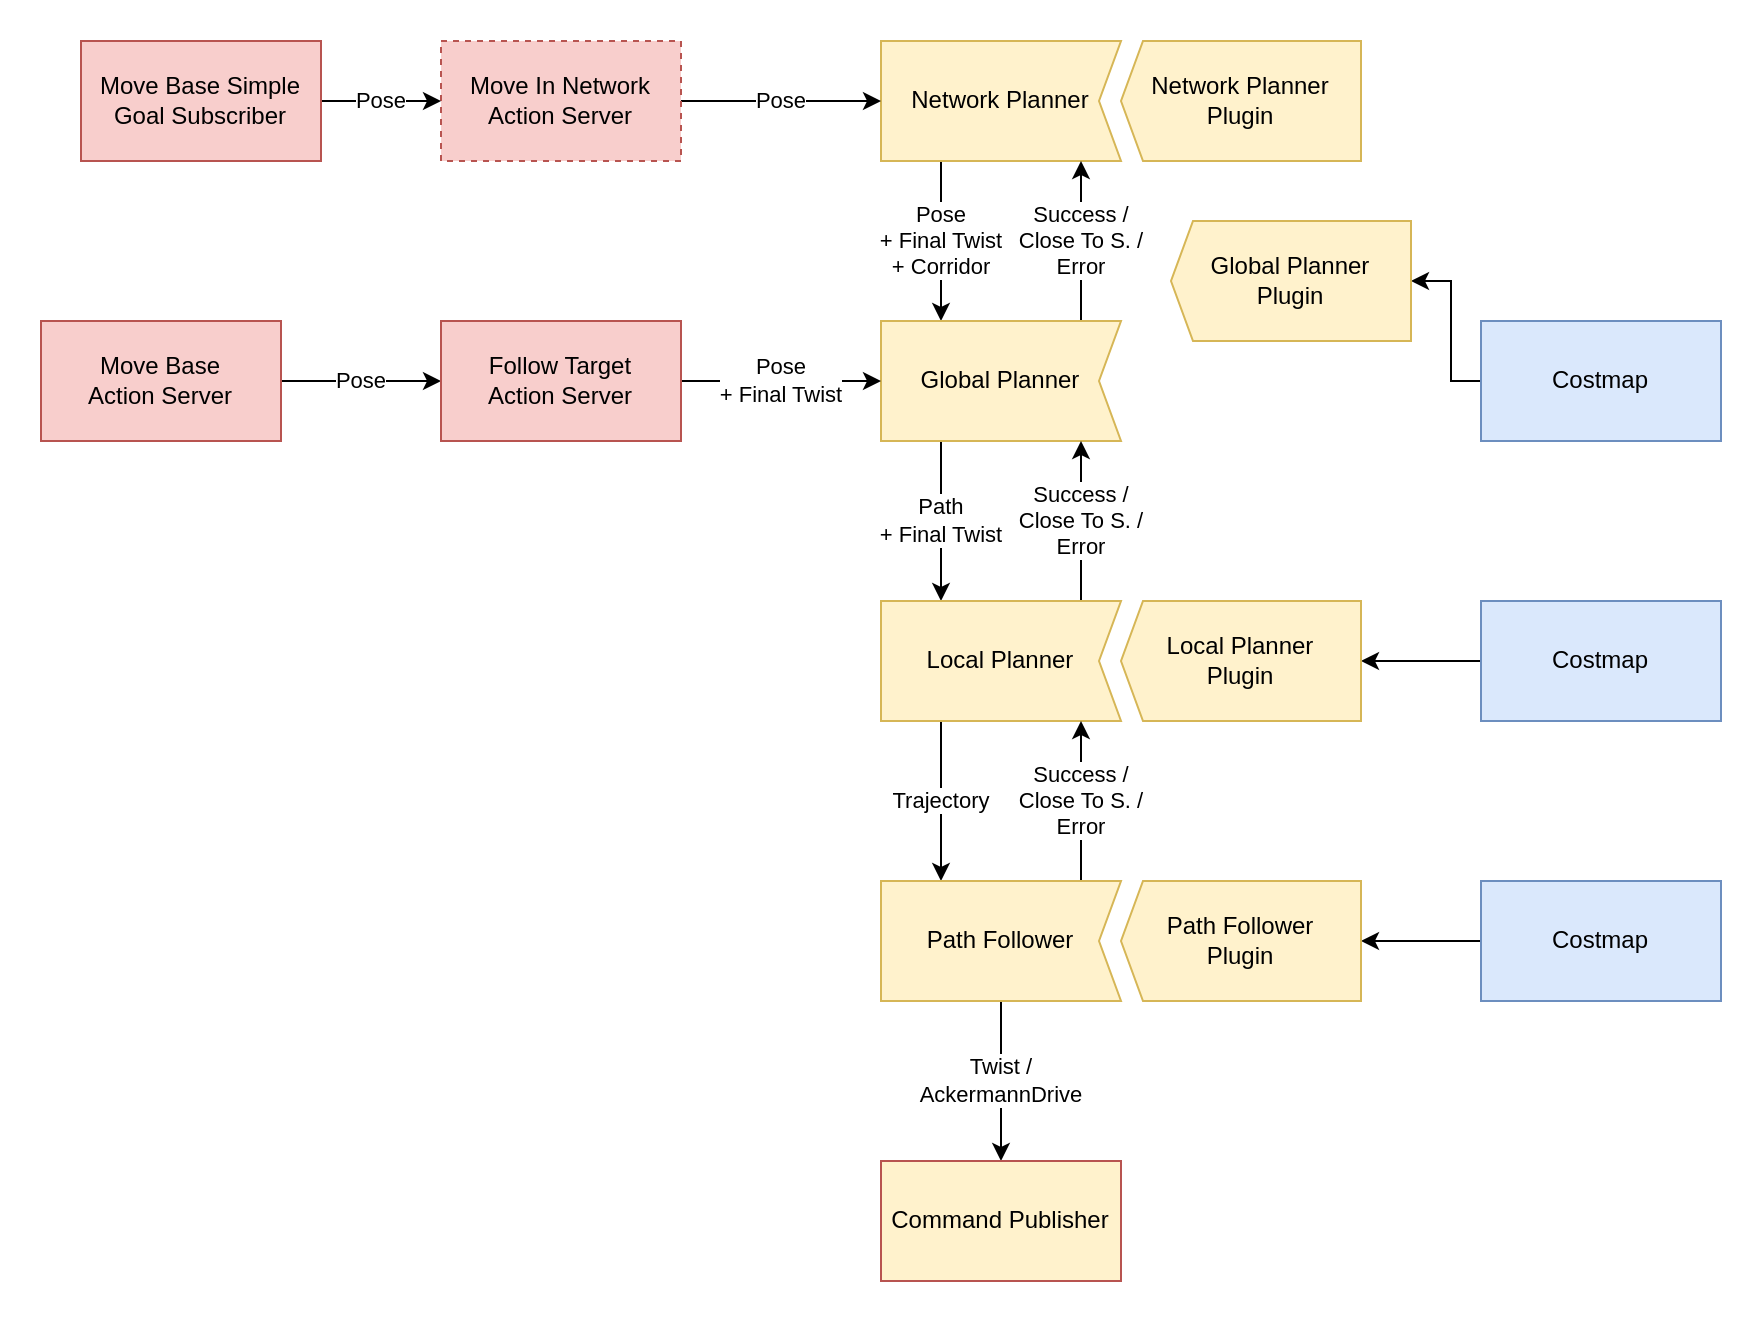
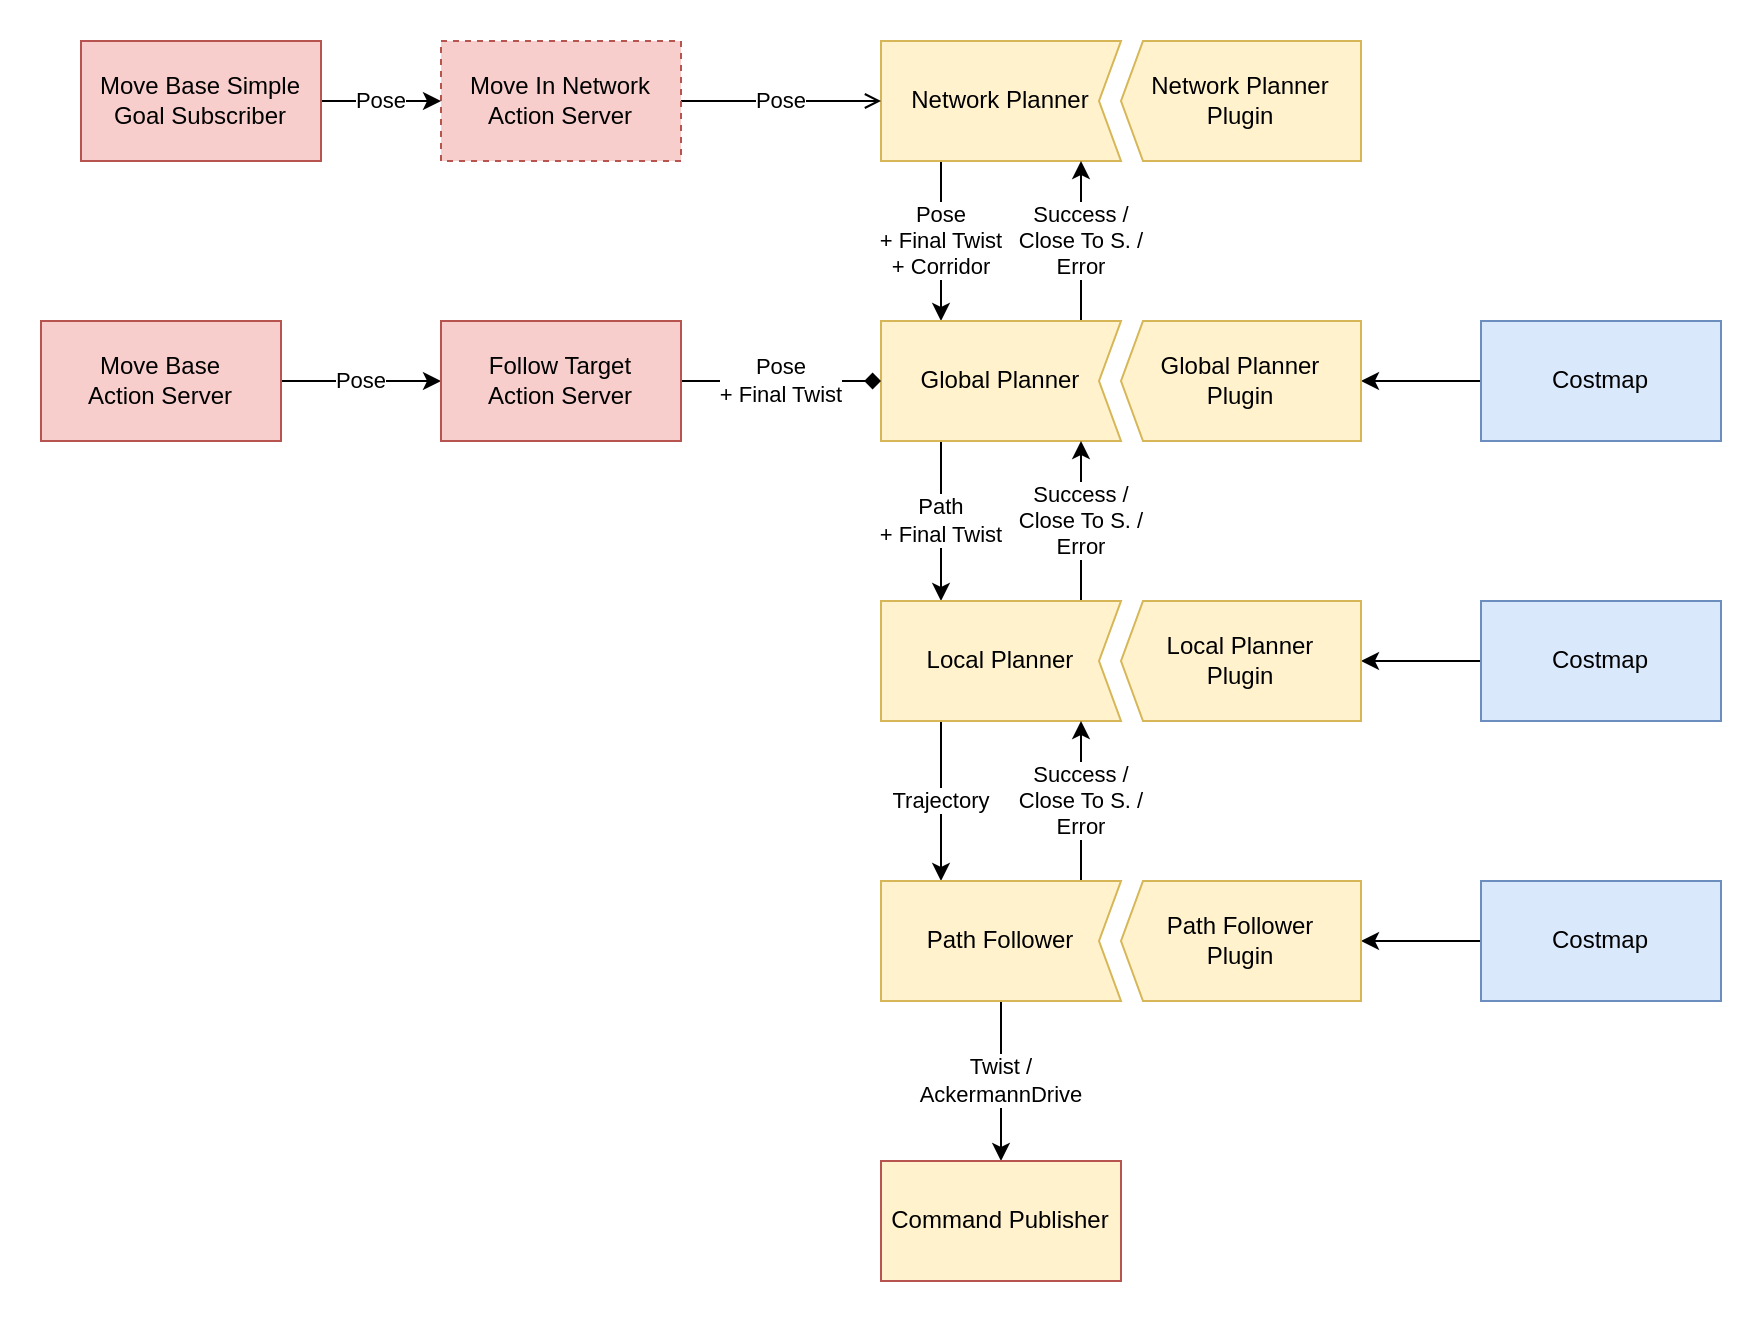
(866, 101) -> (868, 101)
(1291, 281) -> (1241, 381)
(865, 381) -> (864, 381)
